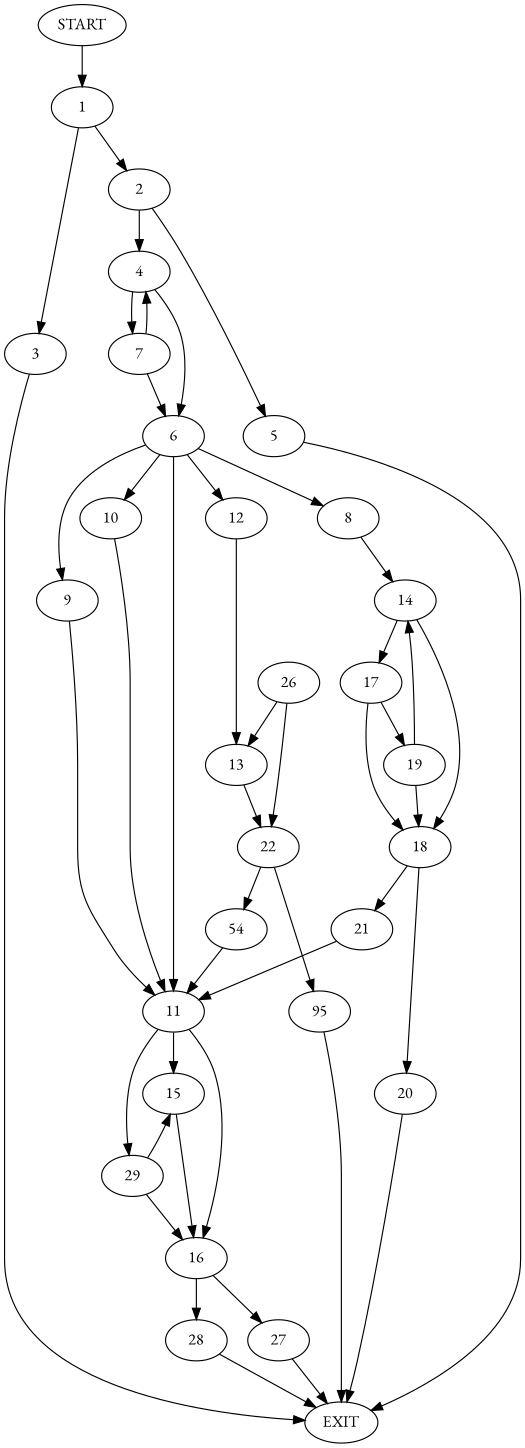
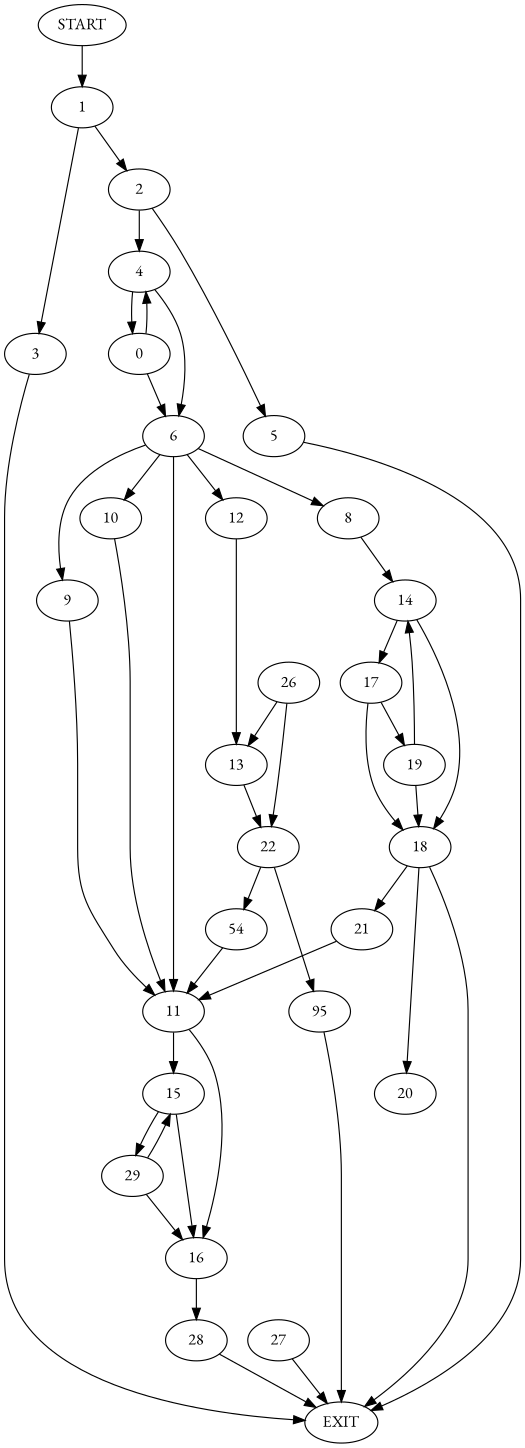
(139, 354) -> (139, 354)
(130, 1083) -> (149, 1128)
(379, 1253) -> (468, 1148)
(233, 1295) -> none
